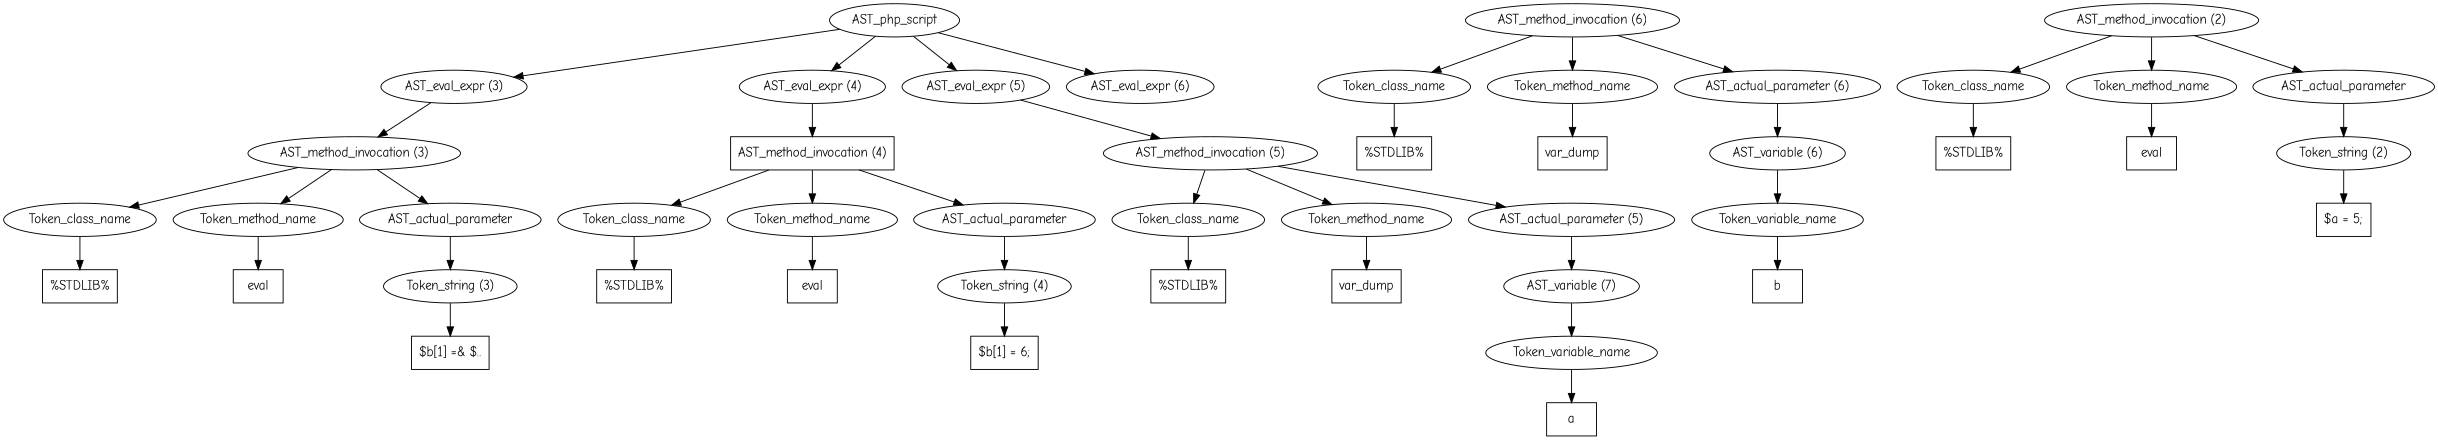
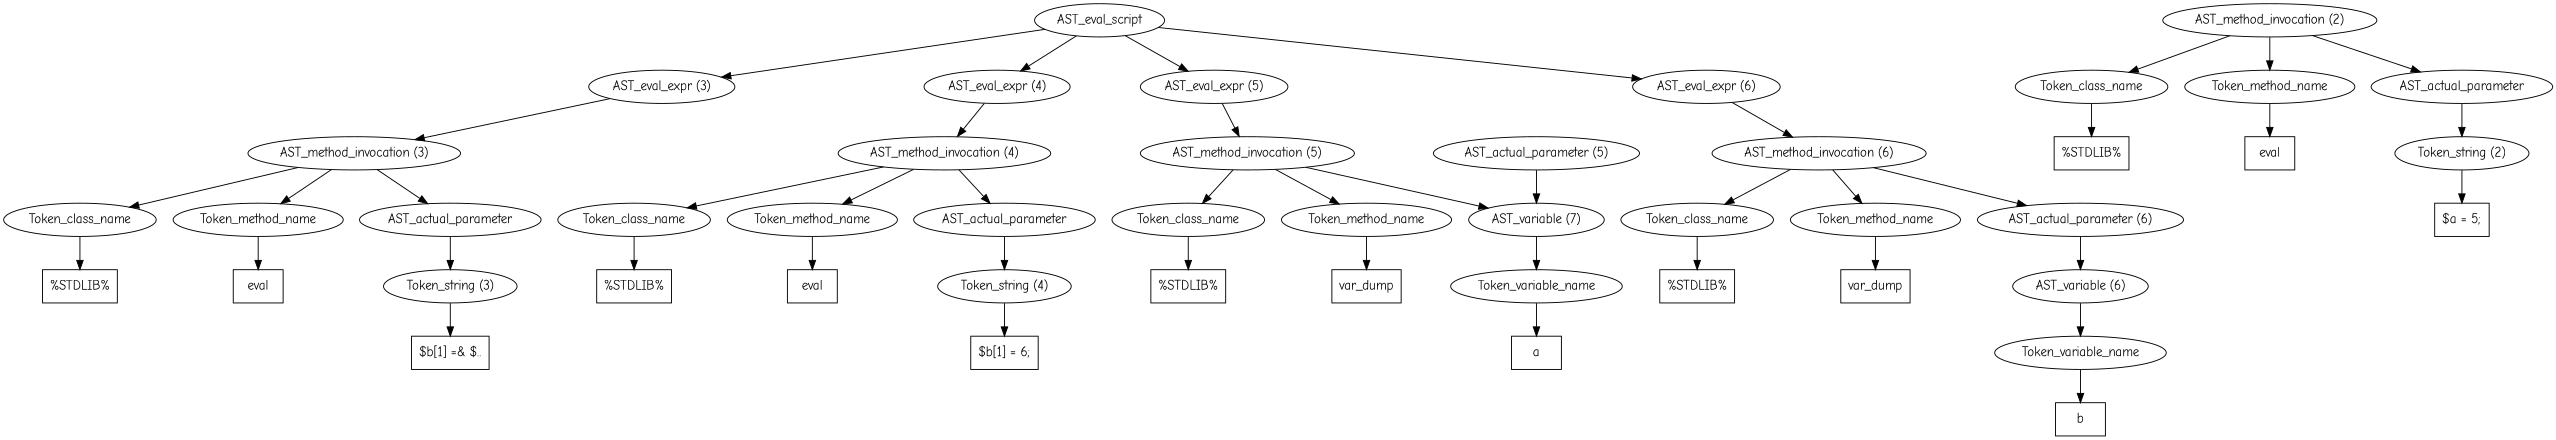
(895, 20) -> (1100, 20)
none -> (1758, 117)
(812, 153) -> (944, 153)
(1387, 186) -> (1392, 187)
